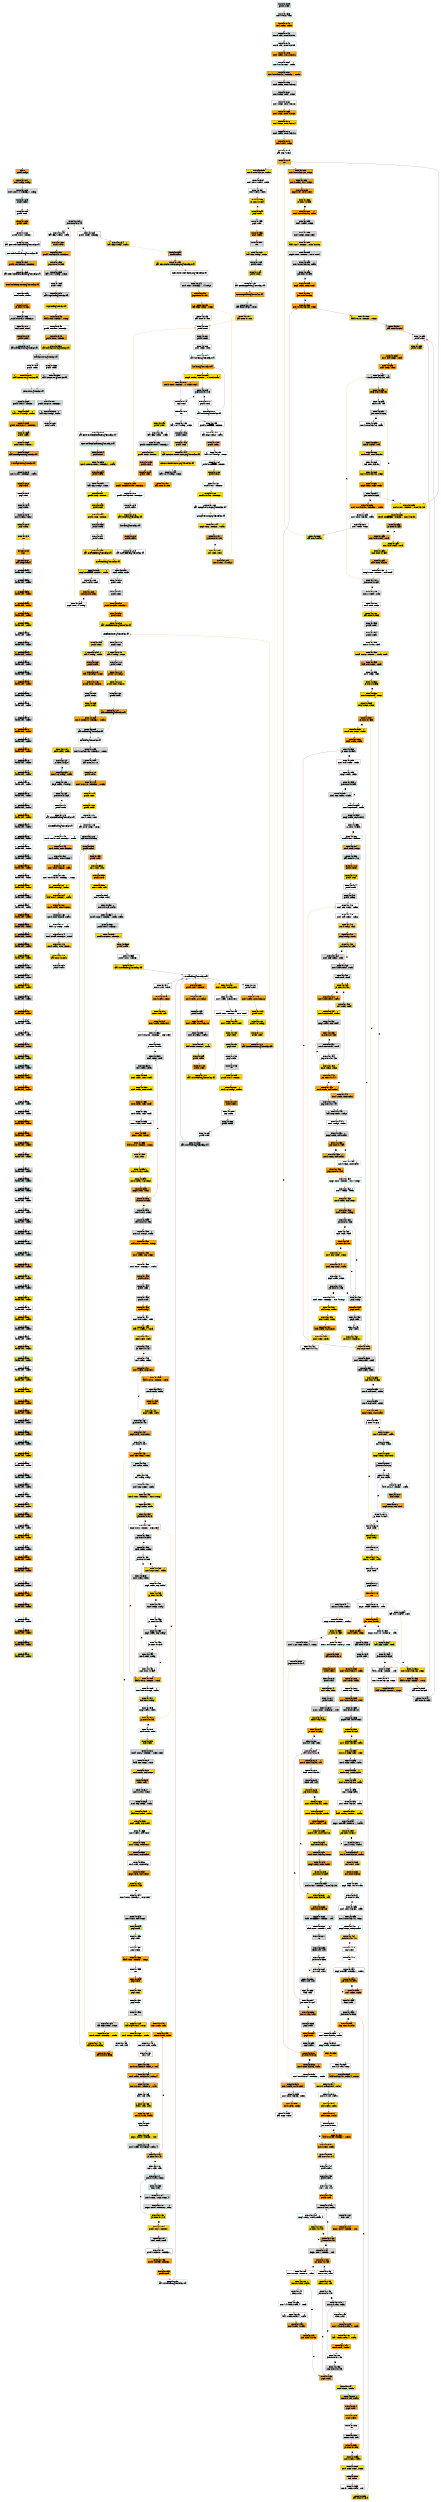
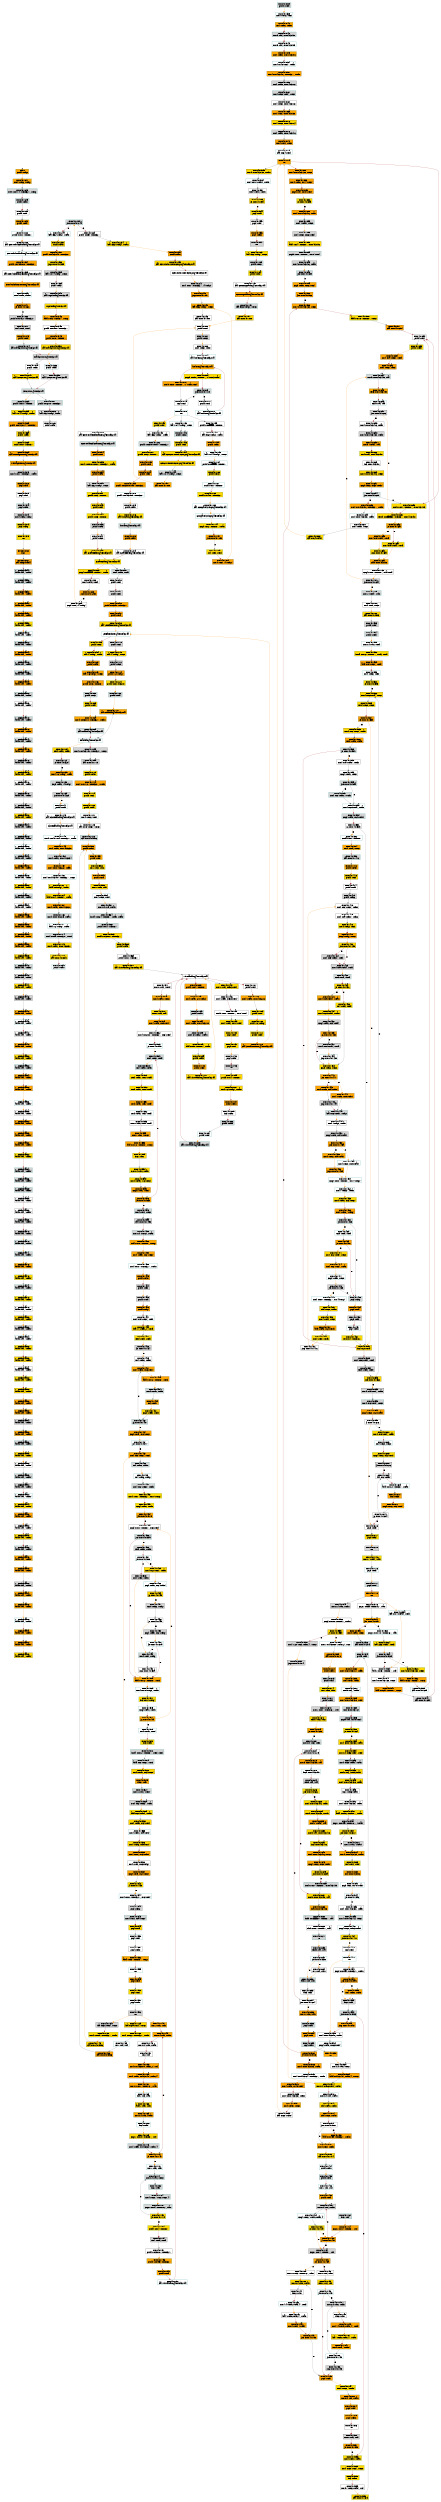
none -> (372, 434)
none -> (135, 1908)
